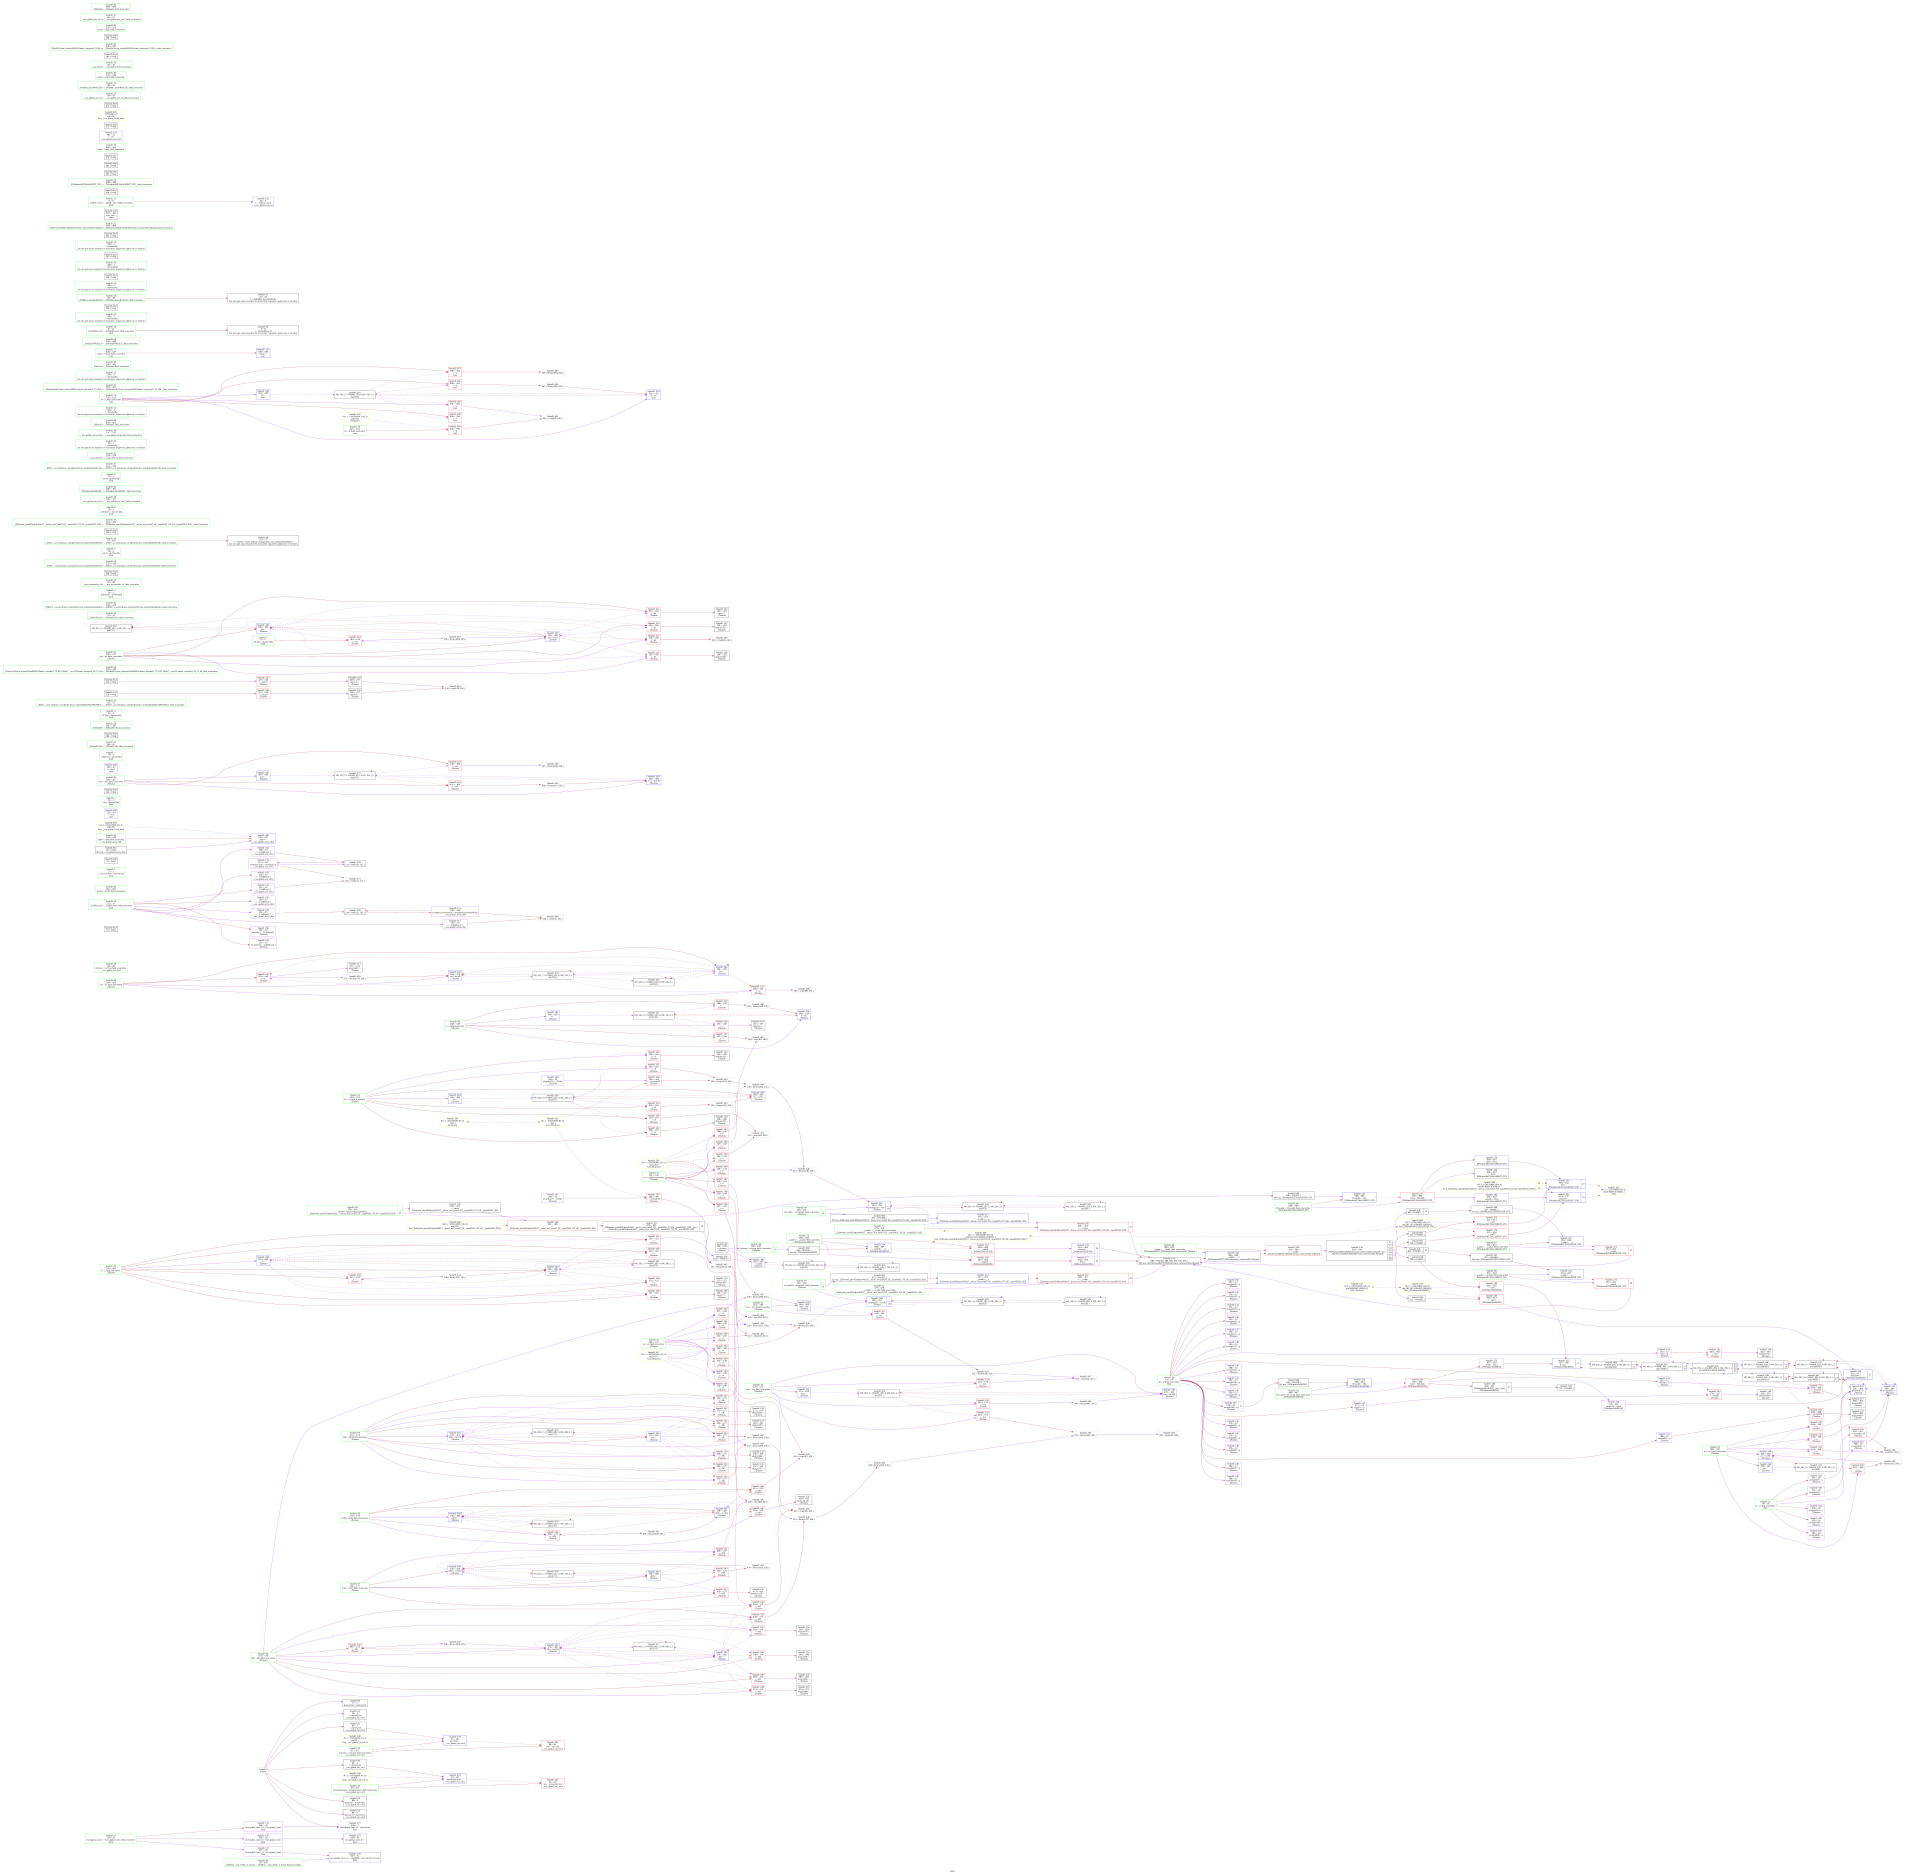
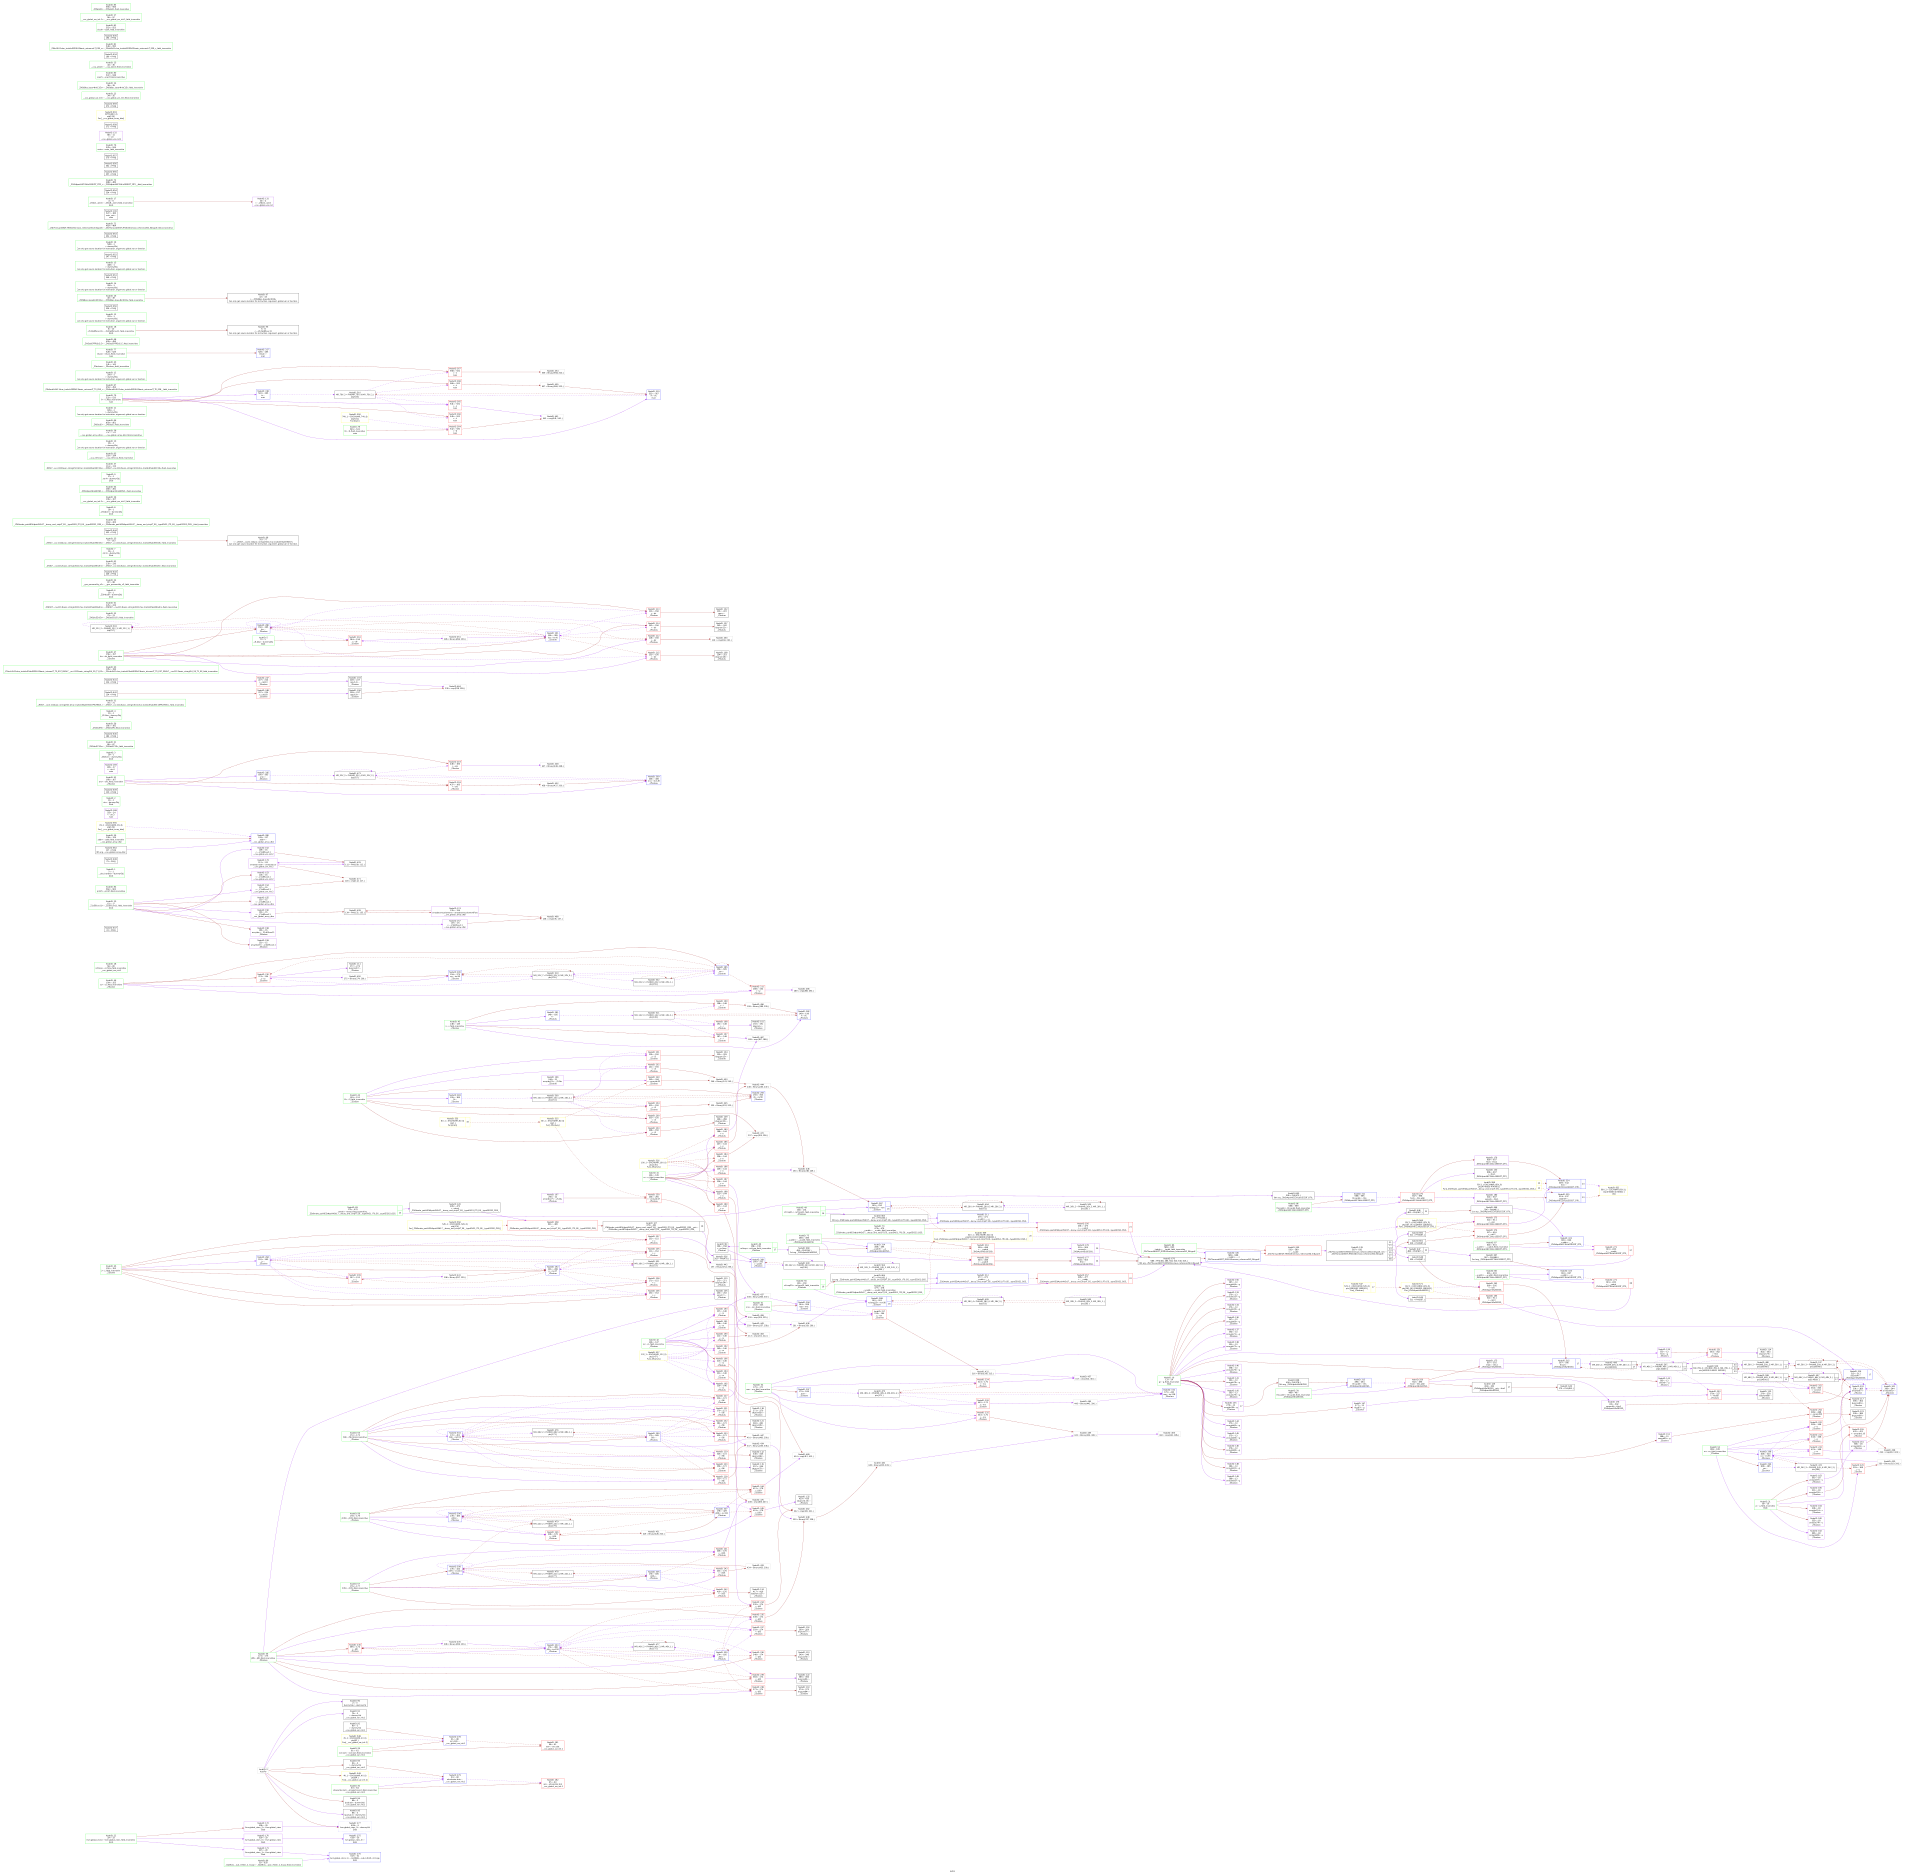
(733, 1248) -> (735, 1247)
(299, 1738) -> (304, 1773)
